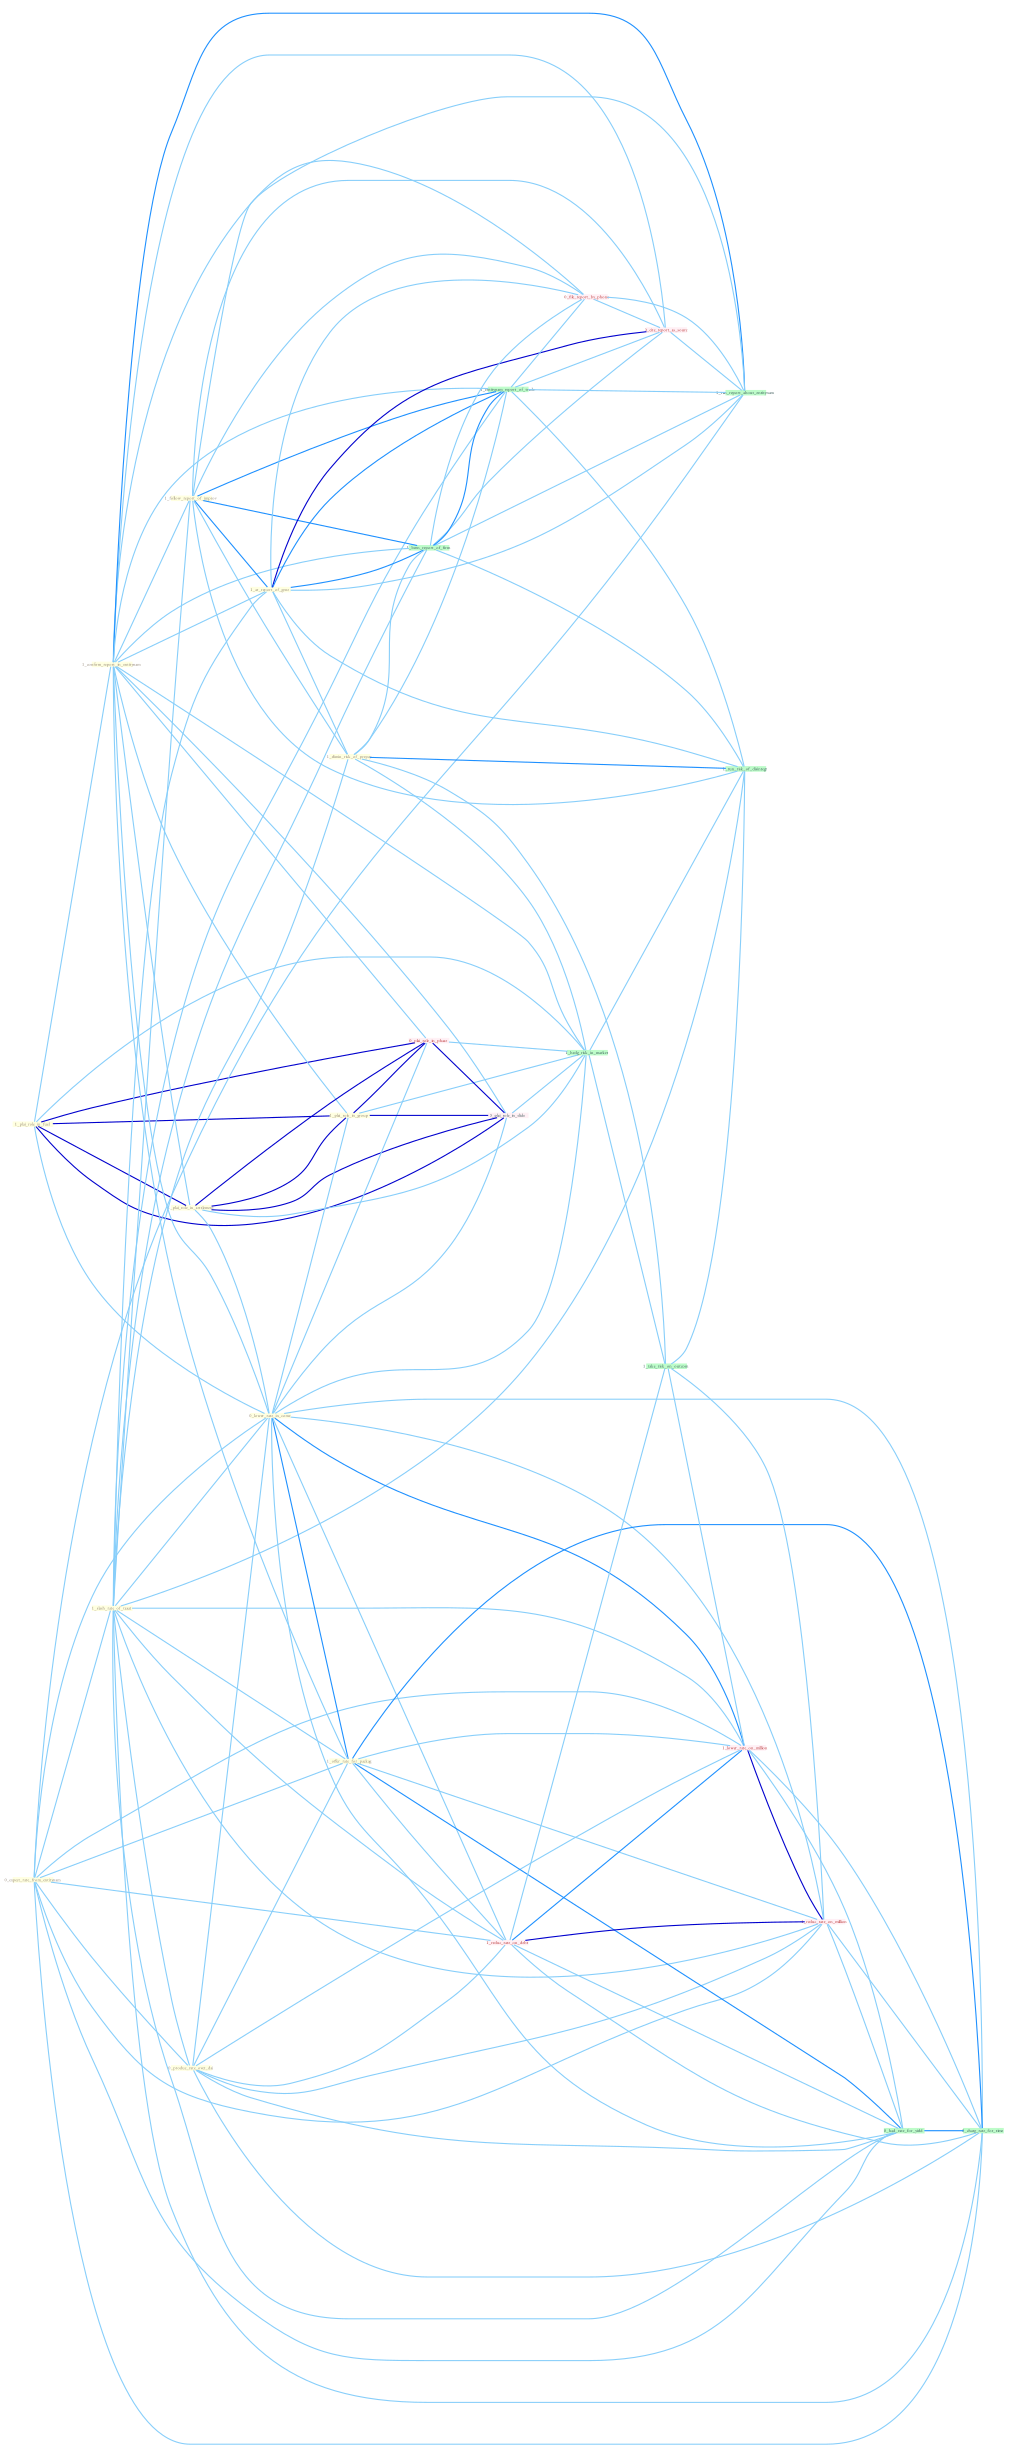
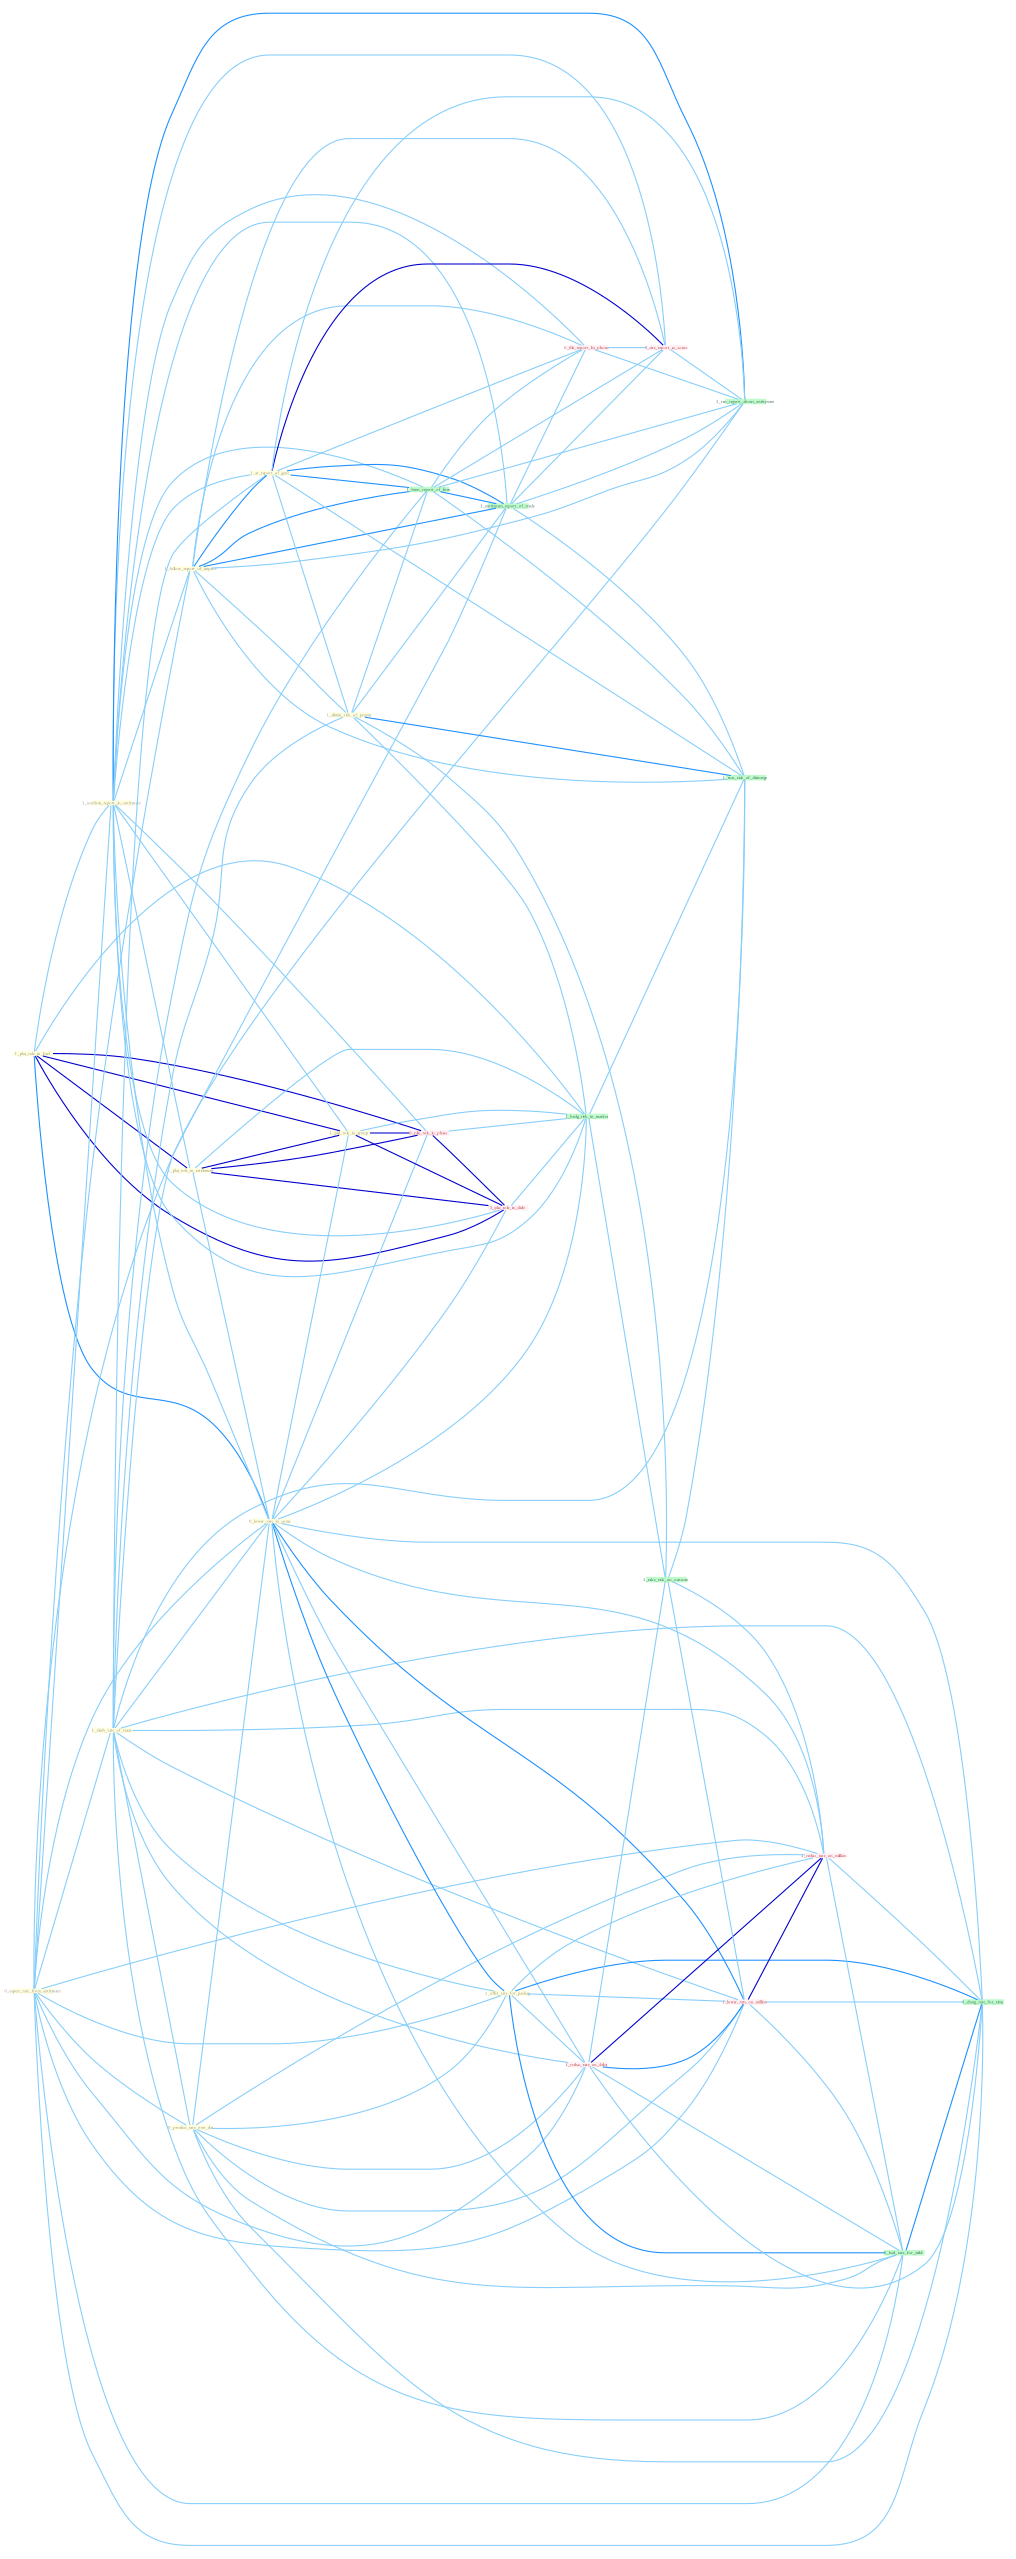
(149, 1053) -> (105, 1064)
(508, 1115) -> (508, 1208)
(168, 1255) -> (73, 1397)
(108, 1303) -> (68, 1309)
